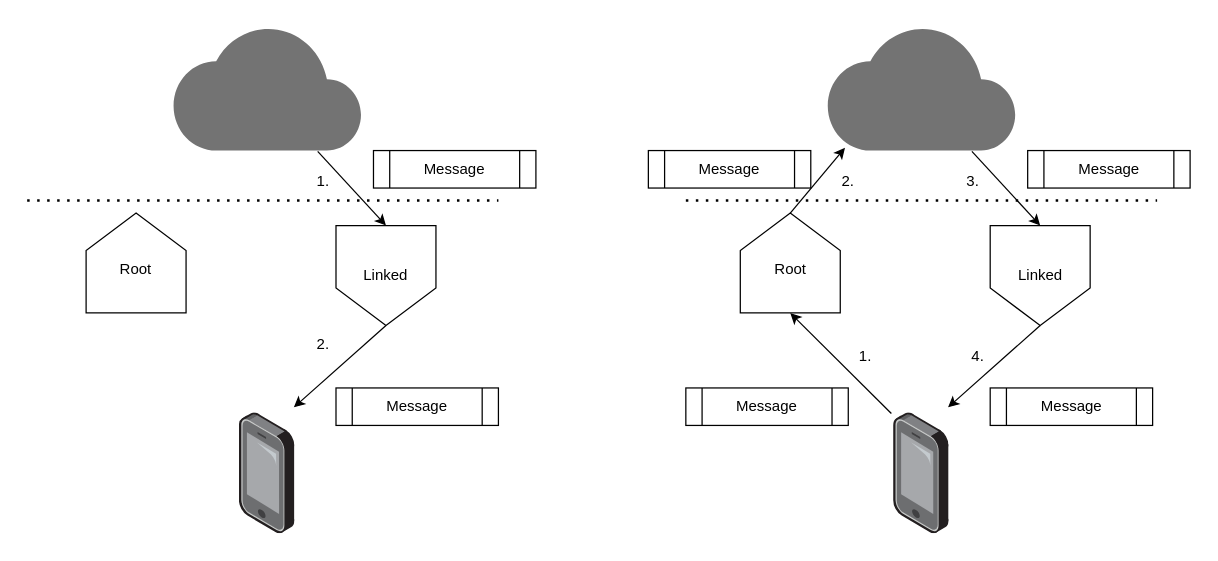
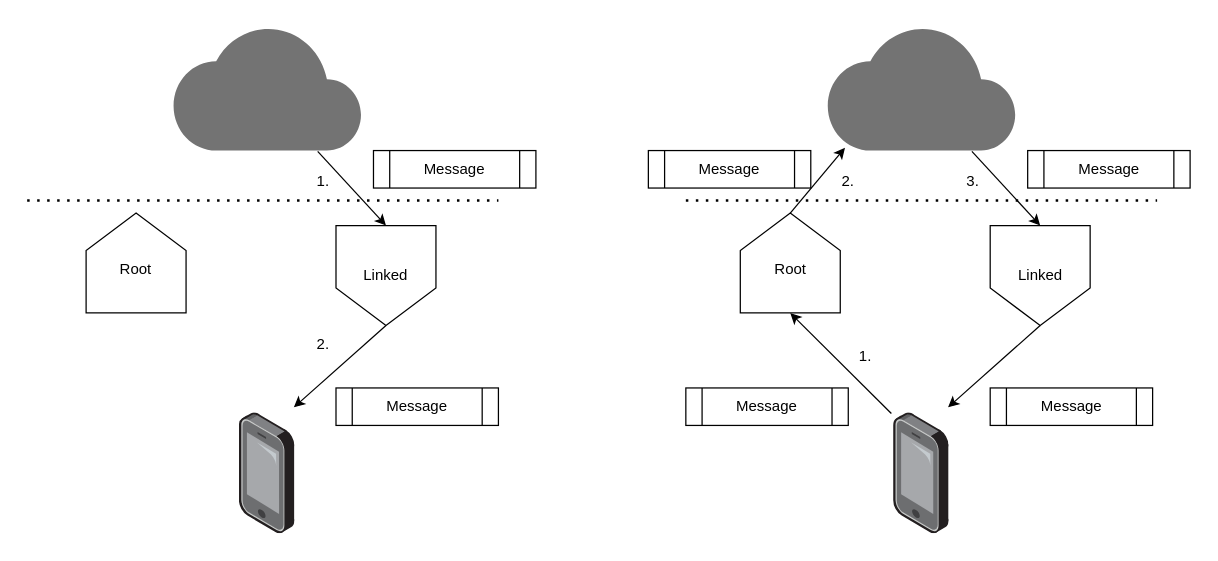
(978, 357) -> none
